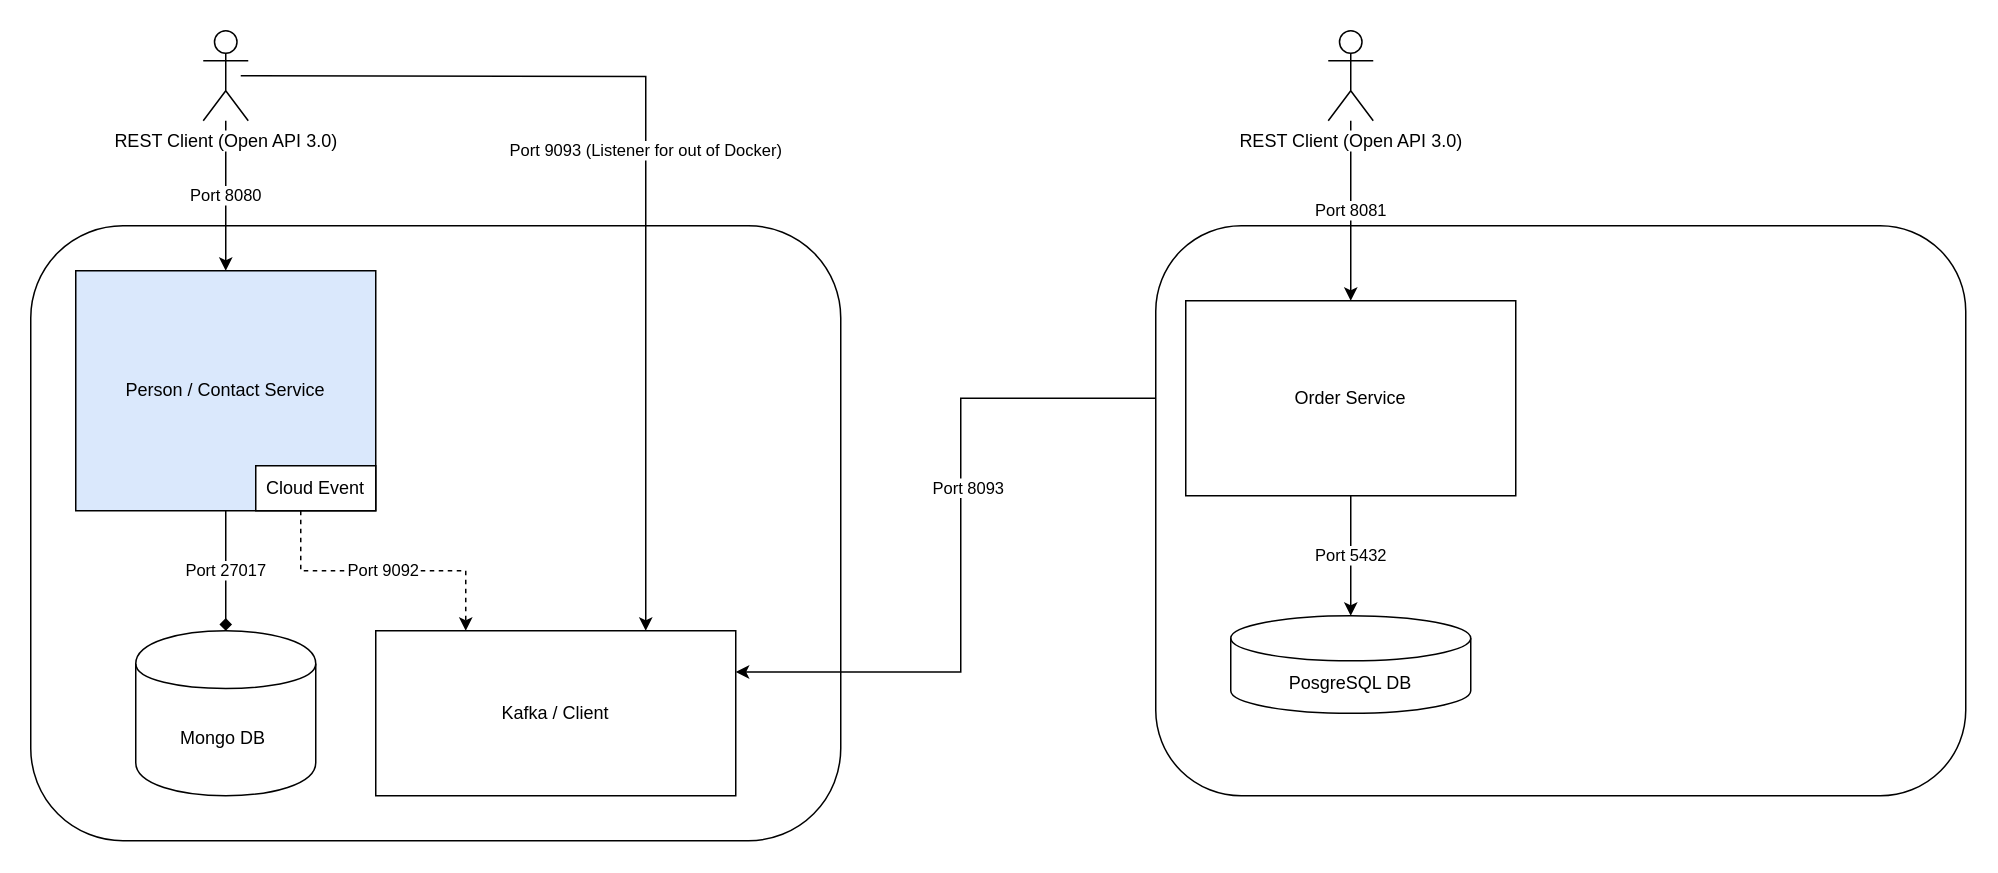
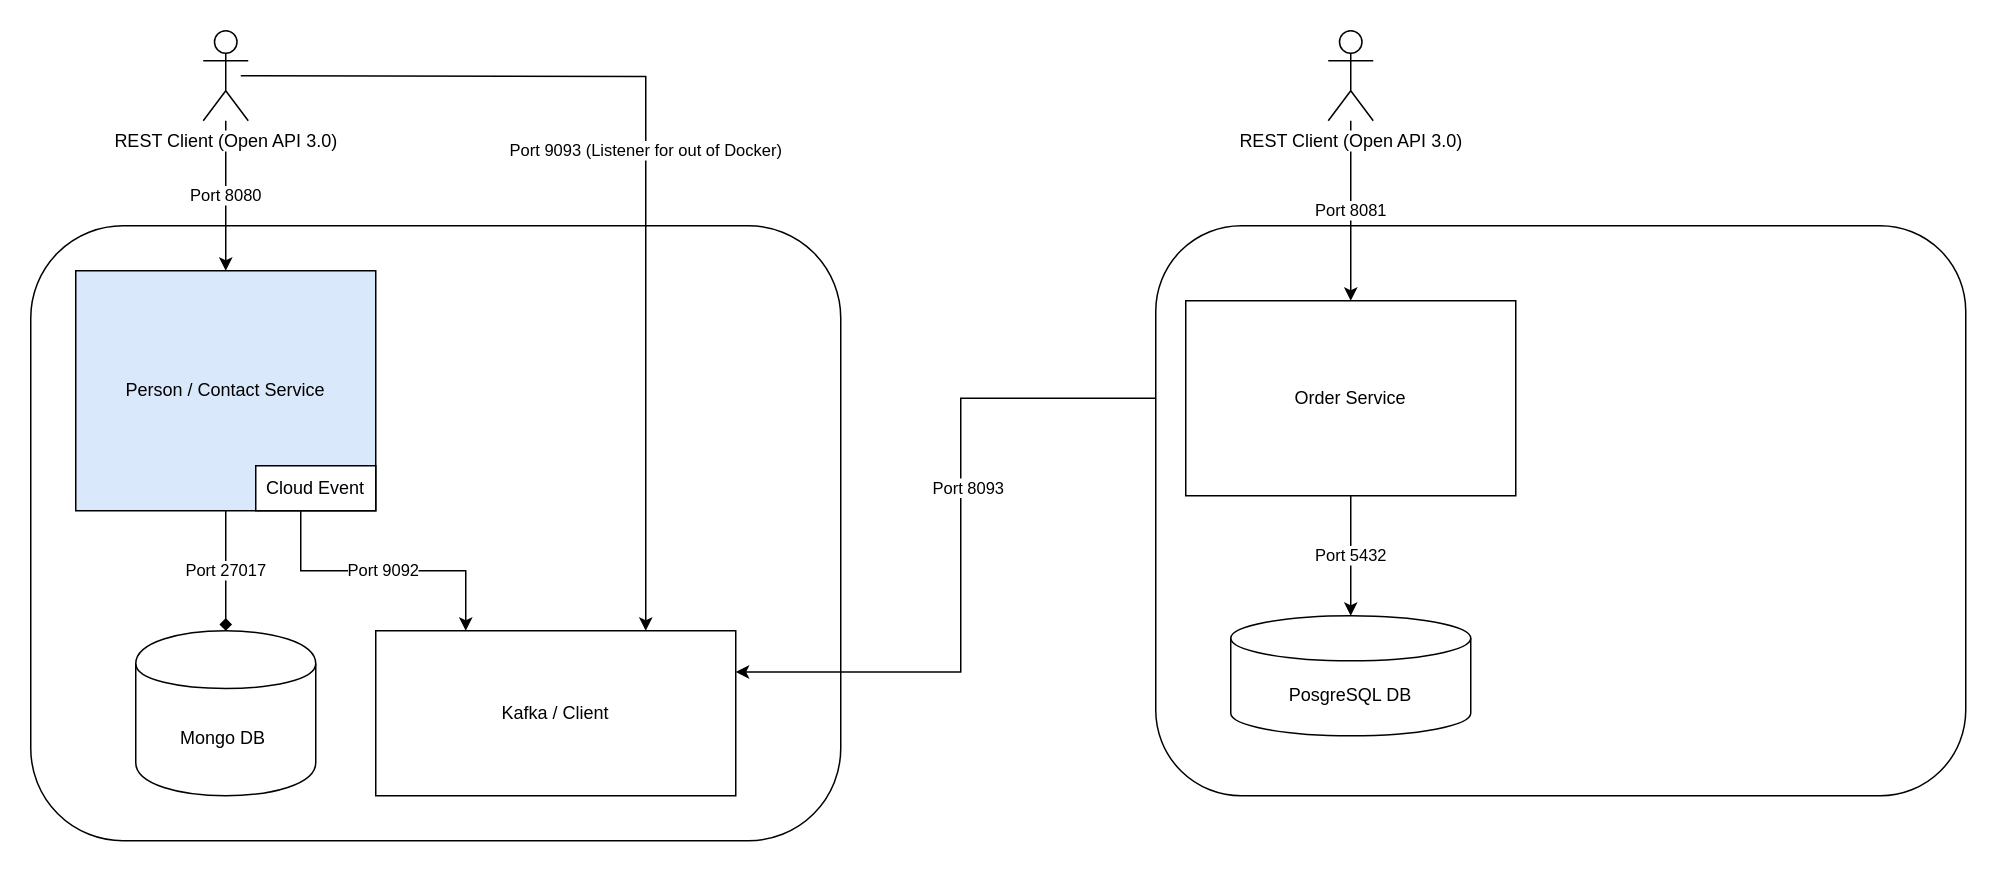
(301, 566) -> (301, 566)
(1351, 665) -> (1351, 676)
